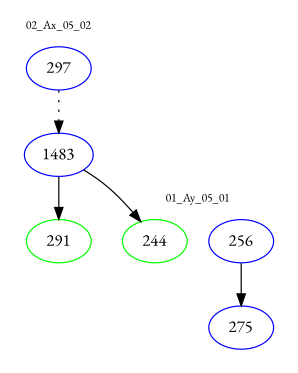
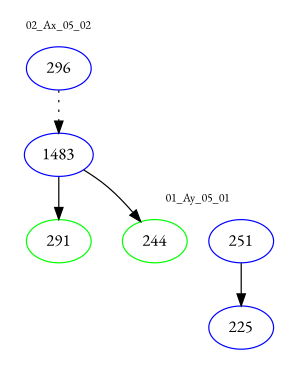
(59, 68) -> (59, 68)
(241, 241) -> (241, 241)
(241, 328) -> (241, 328)
